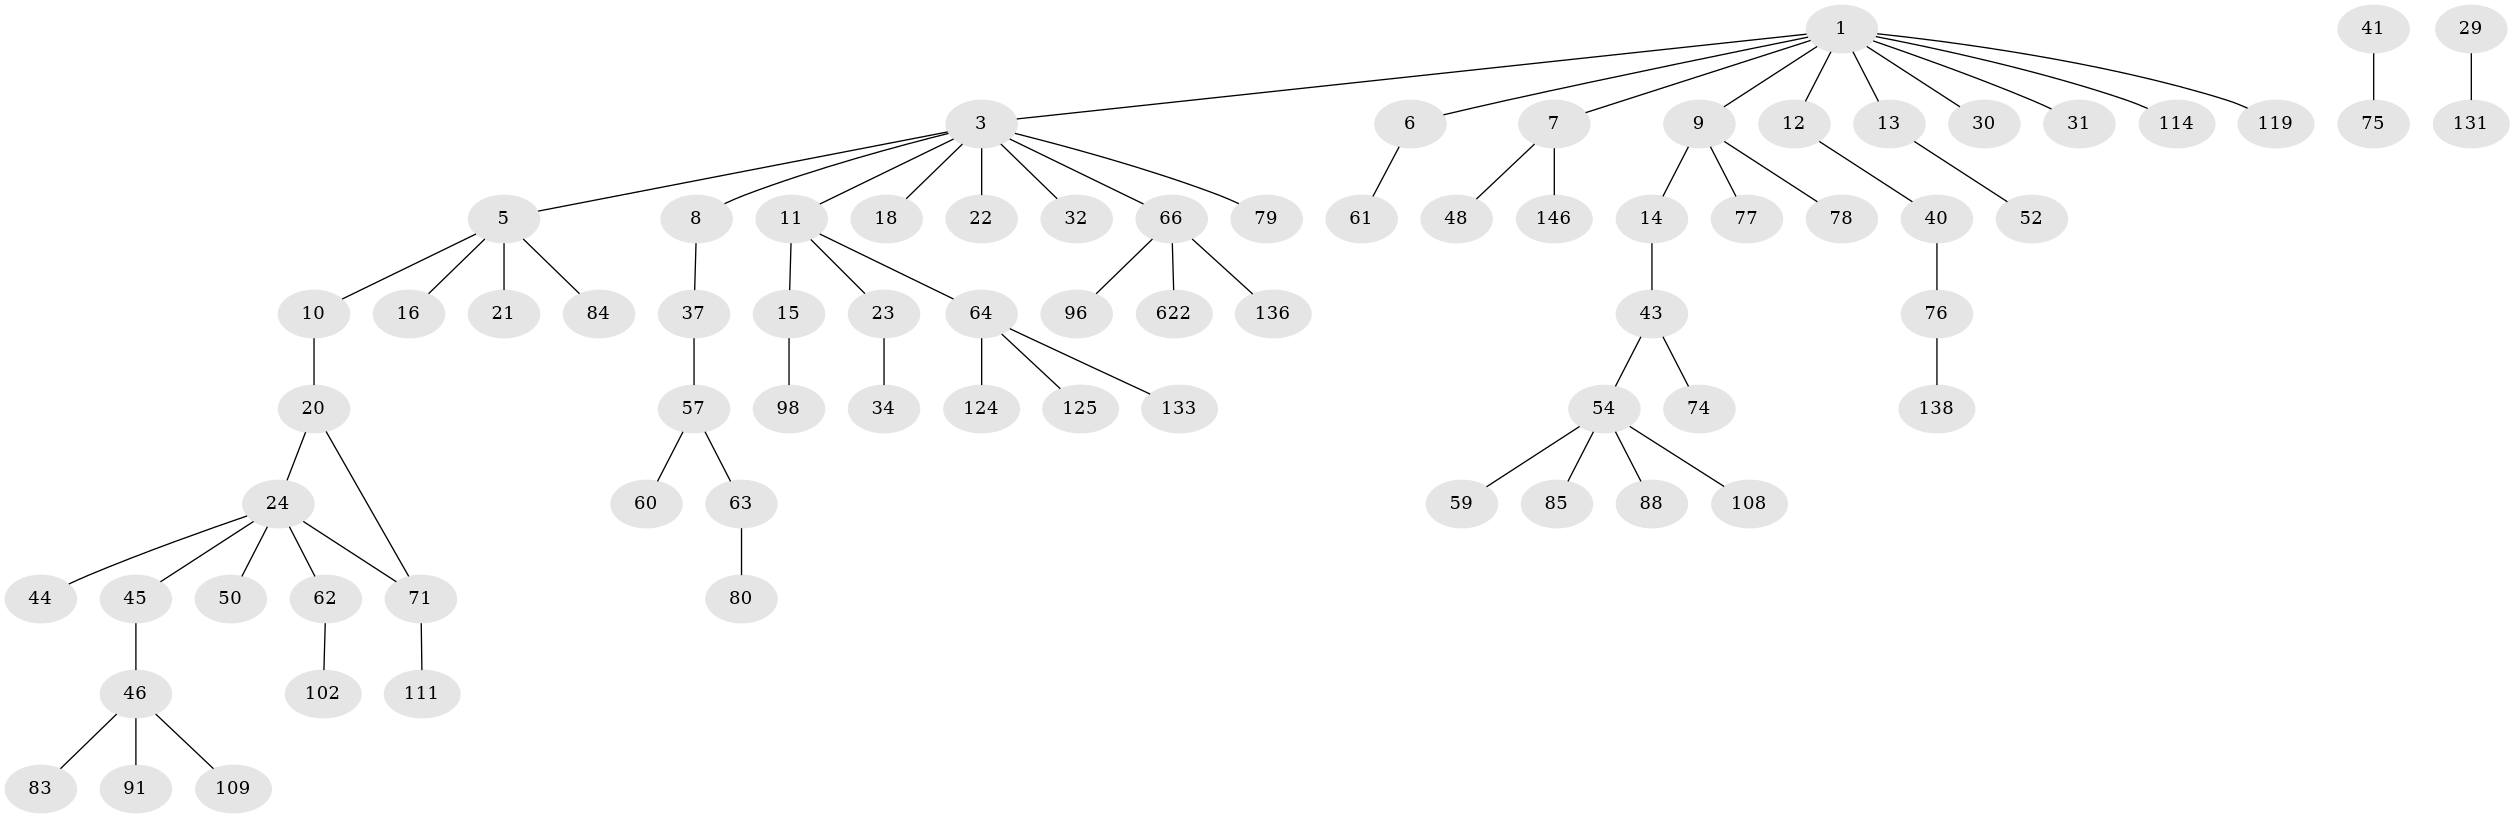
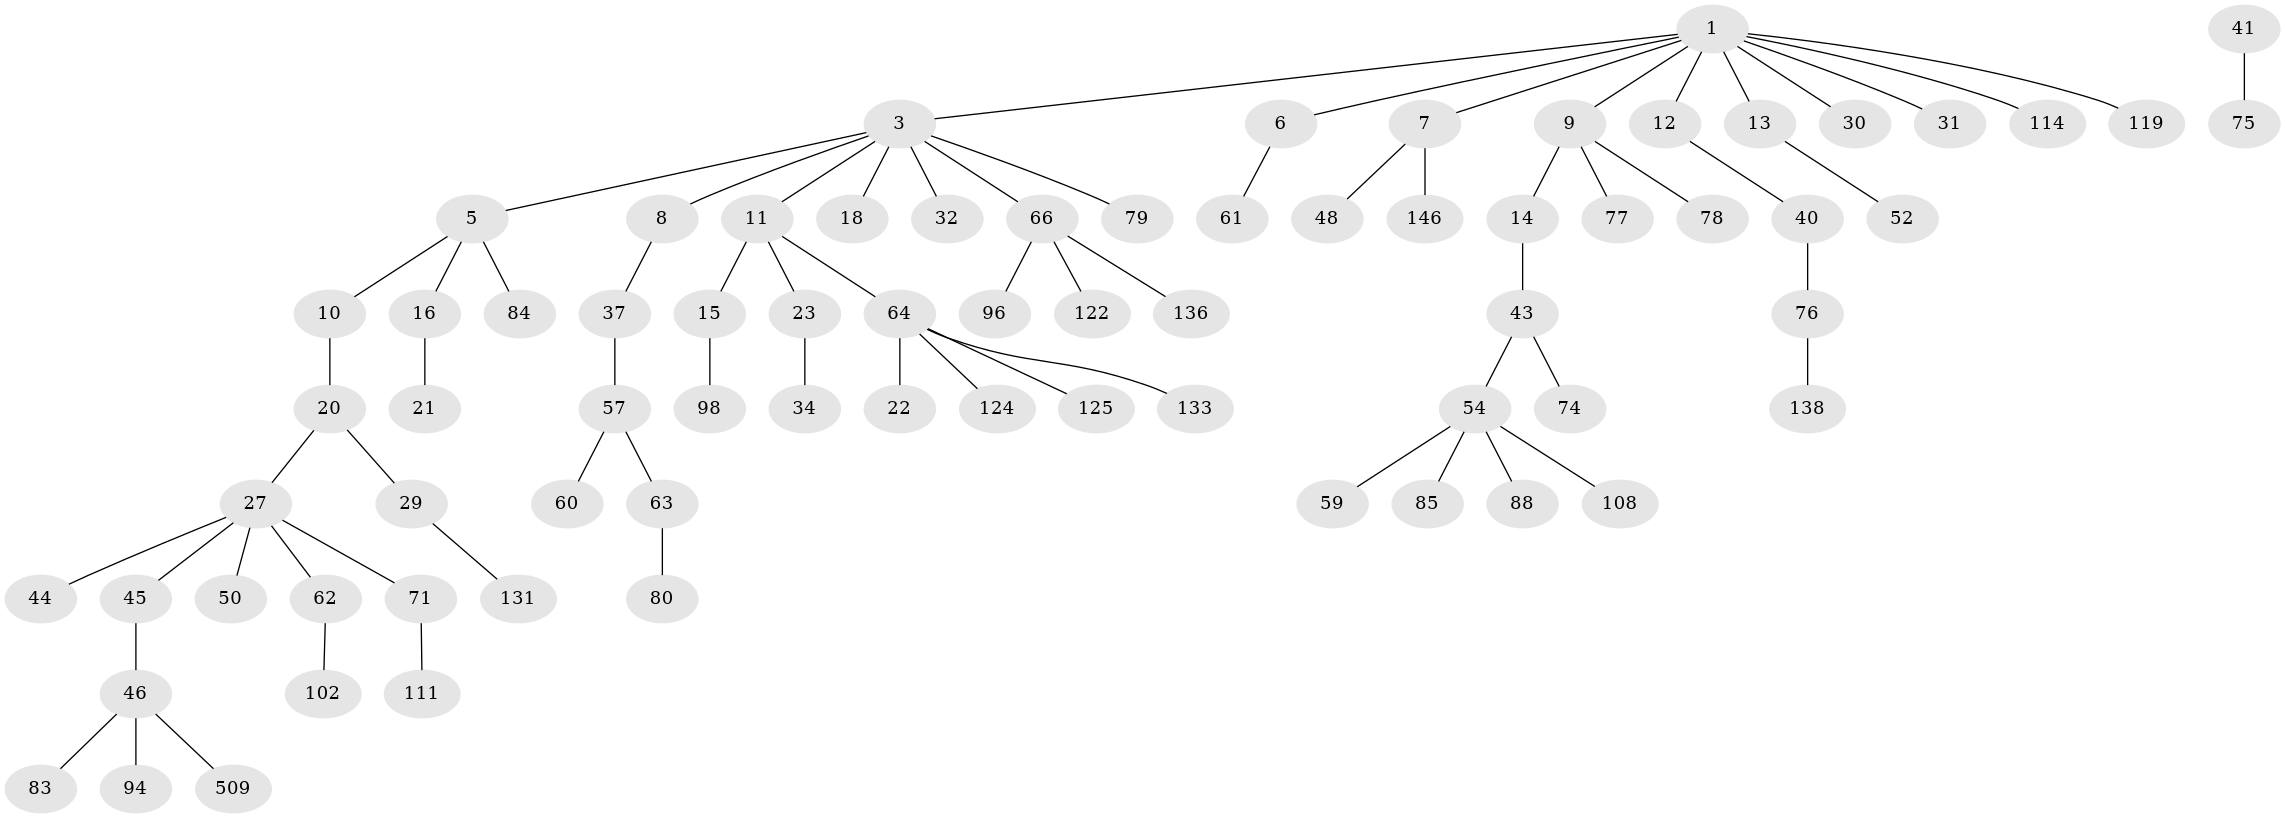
(982, 172) -> (900, 362)
(504, 267) -> (425, 362)
(1174, 314) -> (1092, 314)
(278, 504) -> (256, 504)
(367, 504) -> (371, 457)
(136, 789) -> (136, 789)
(234, 789) -> (234, 789)
